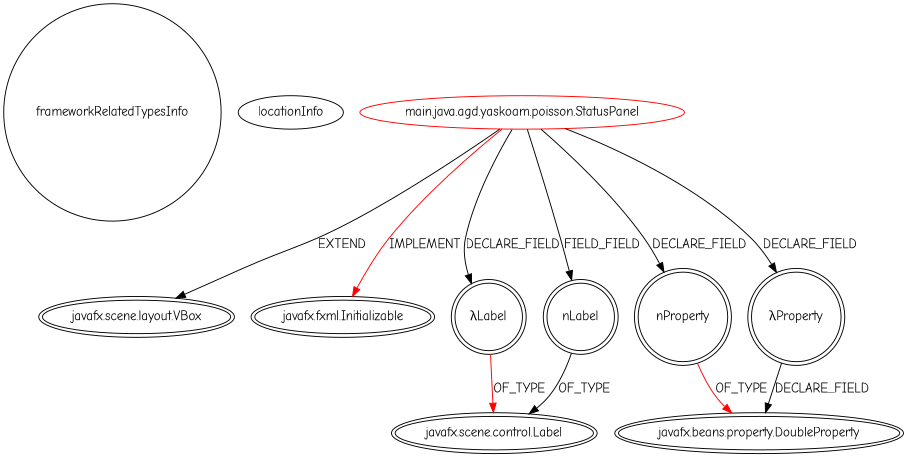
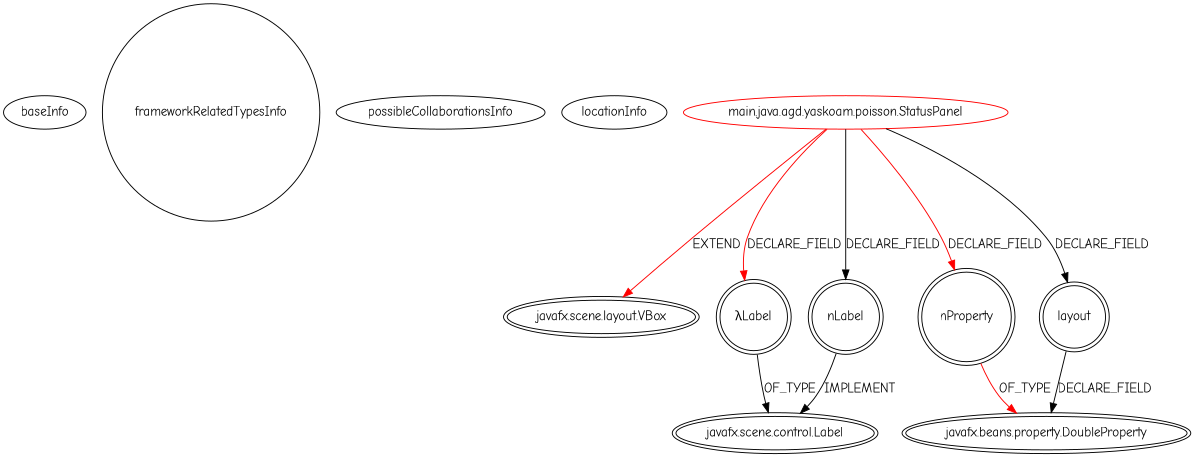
none -> (45, 112)
none -> (441, 112)
(606, 192) -> (912, 191)
(478, 199) -> (771, 192)
(348, 223) -> (727, 209)
(602, 245) -> (893, 245)
(343, 317) -> none
(796, 317) -> (1074, 317)
(492, 379) -> (761, 379)
(584, 389) -> (860, 389)
